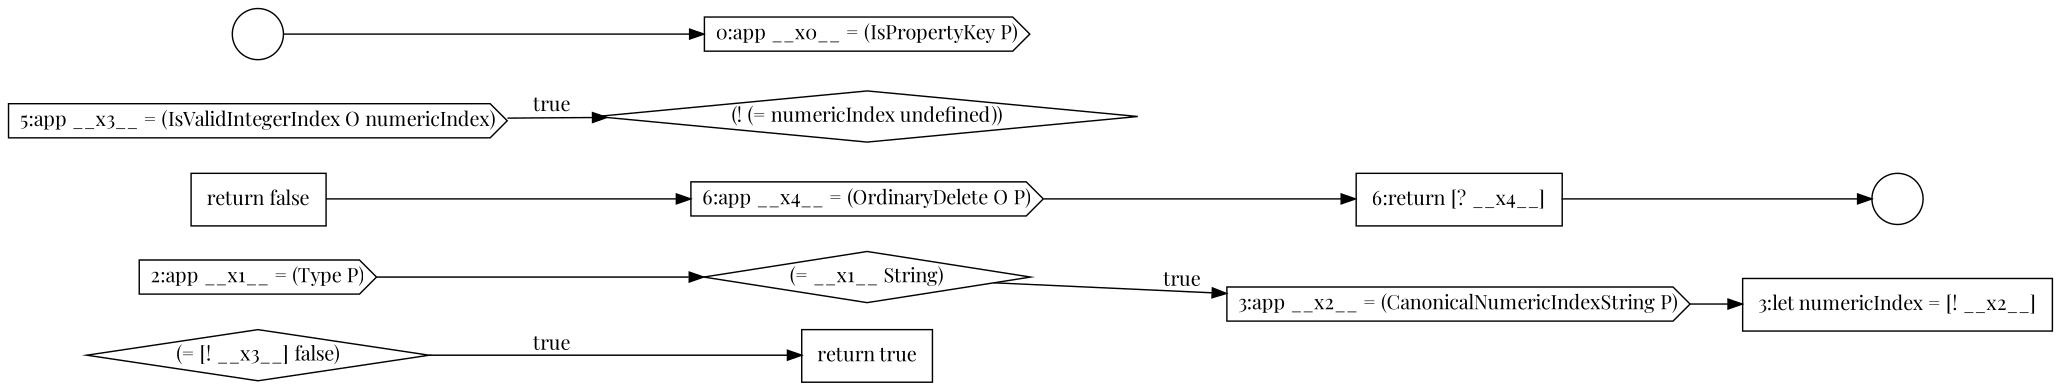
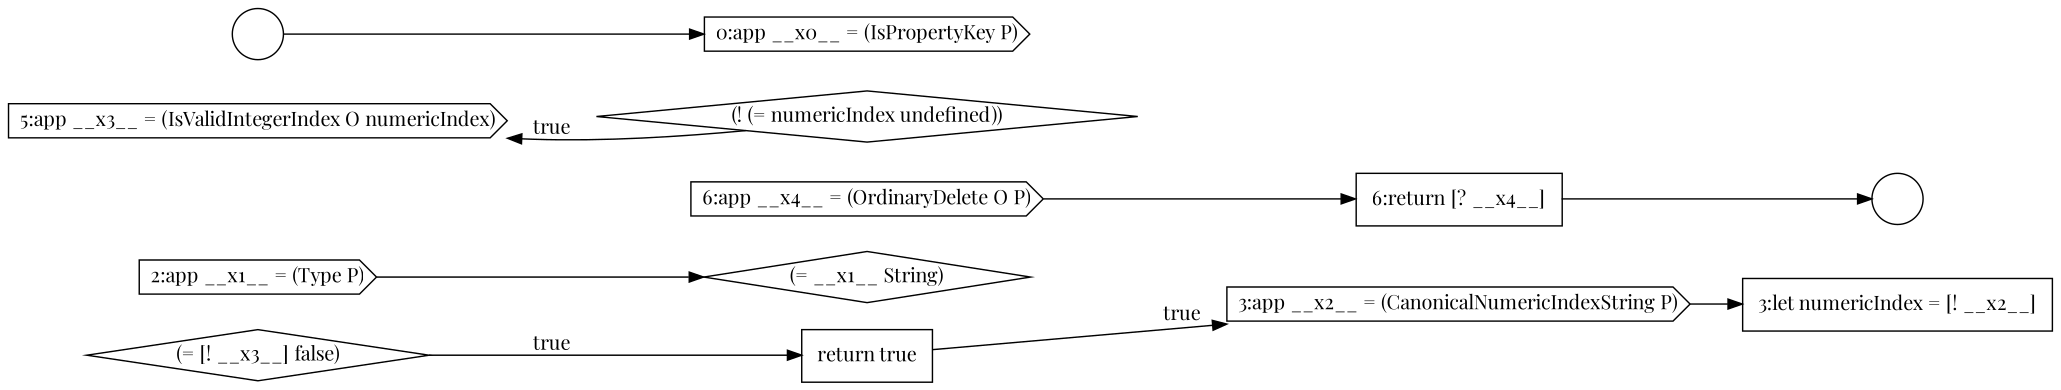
(550, 118) -> (634, 138)
(258, 199) -> none
(1103, 288) -> (1073, 337)
